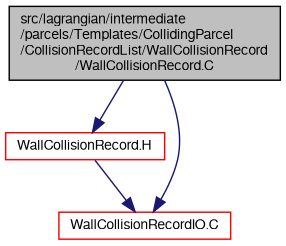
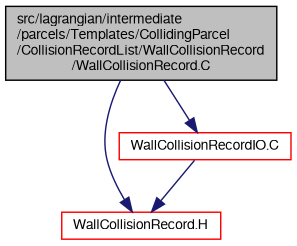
(111, 180) -> (178, 180)
